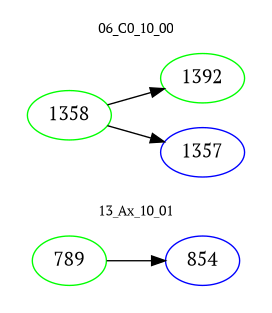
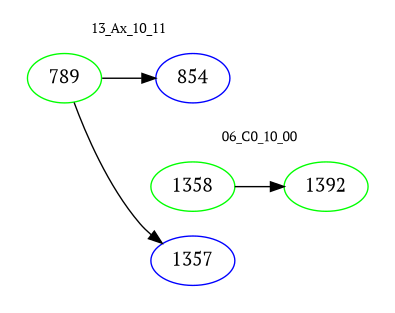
(129, 132) -> (106, 173)
(136, 212) -> (129, 30)
